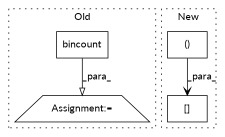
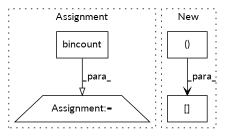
(82, 17) -> (82, 17)
